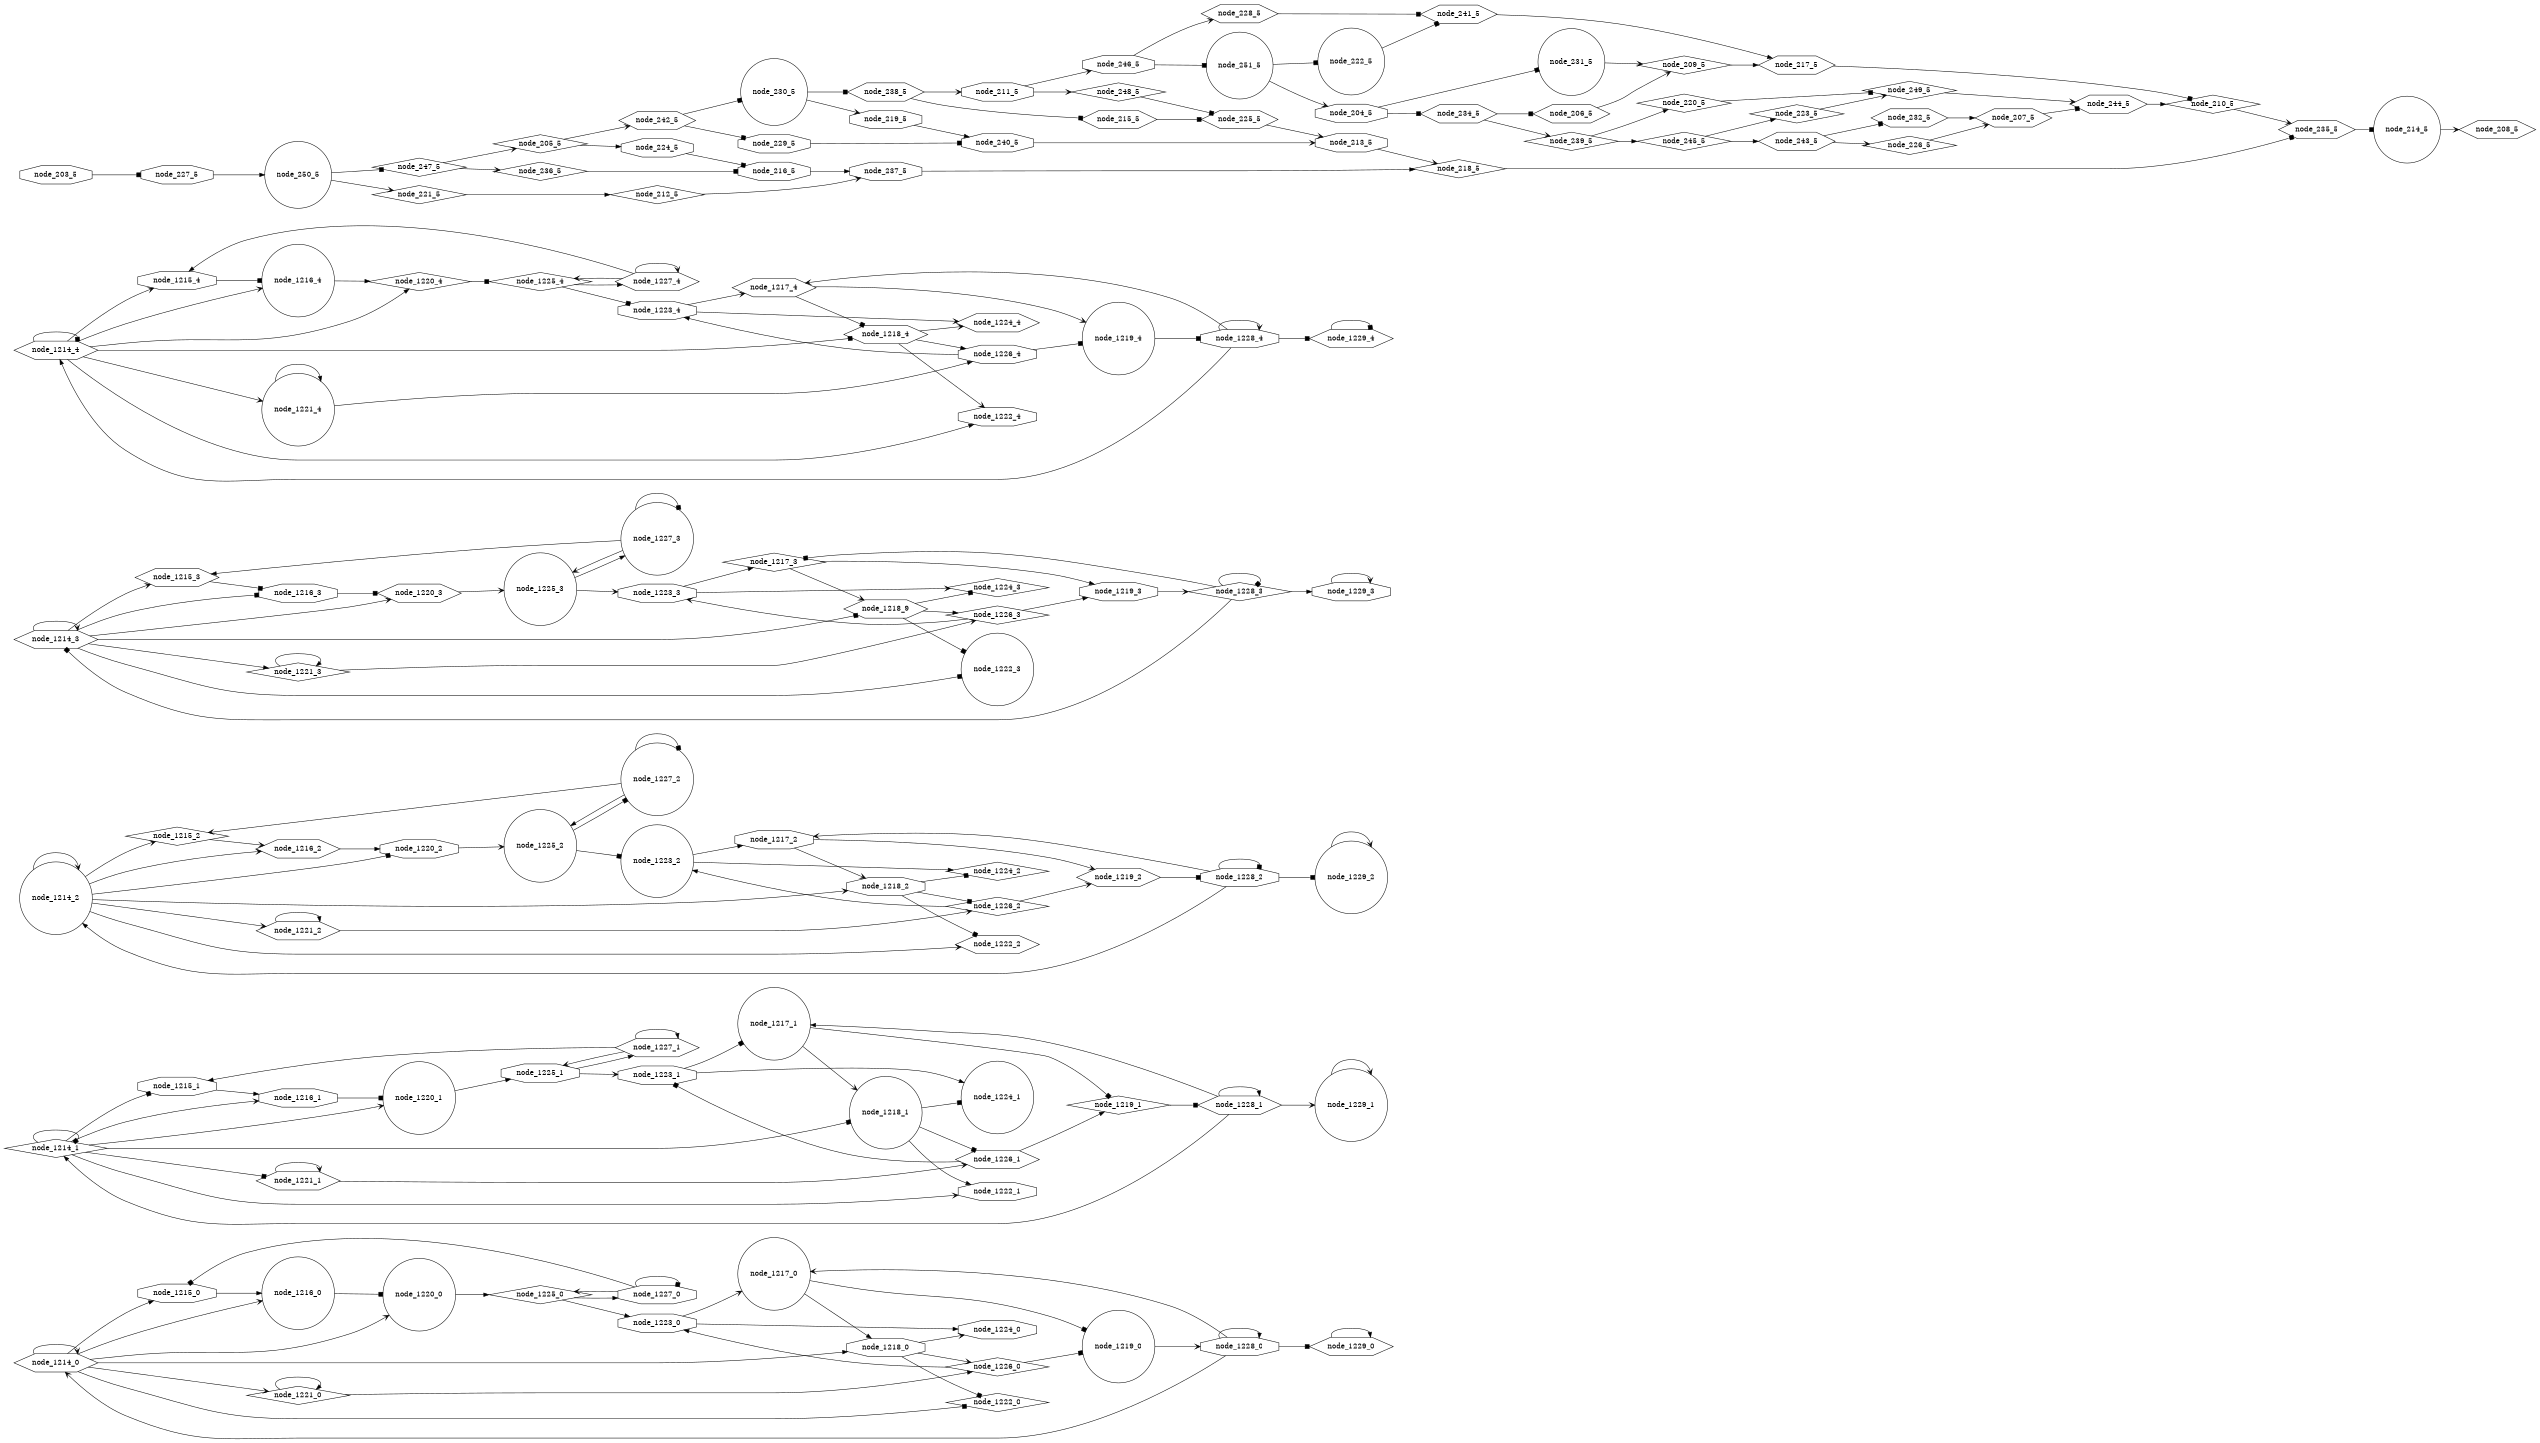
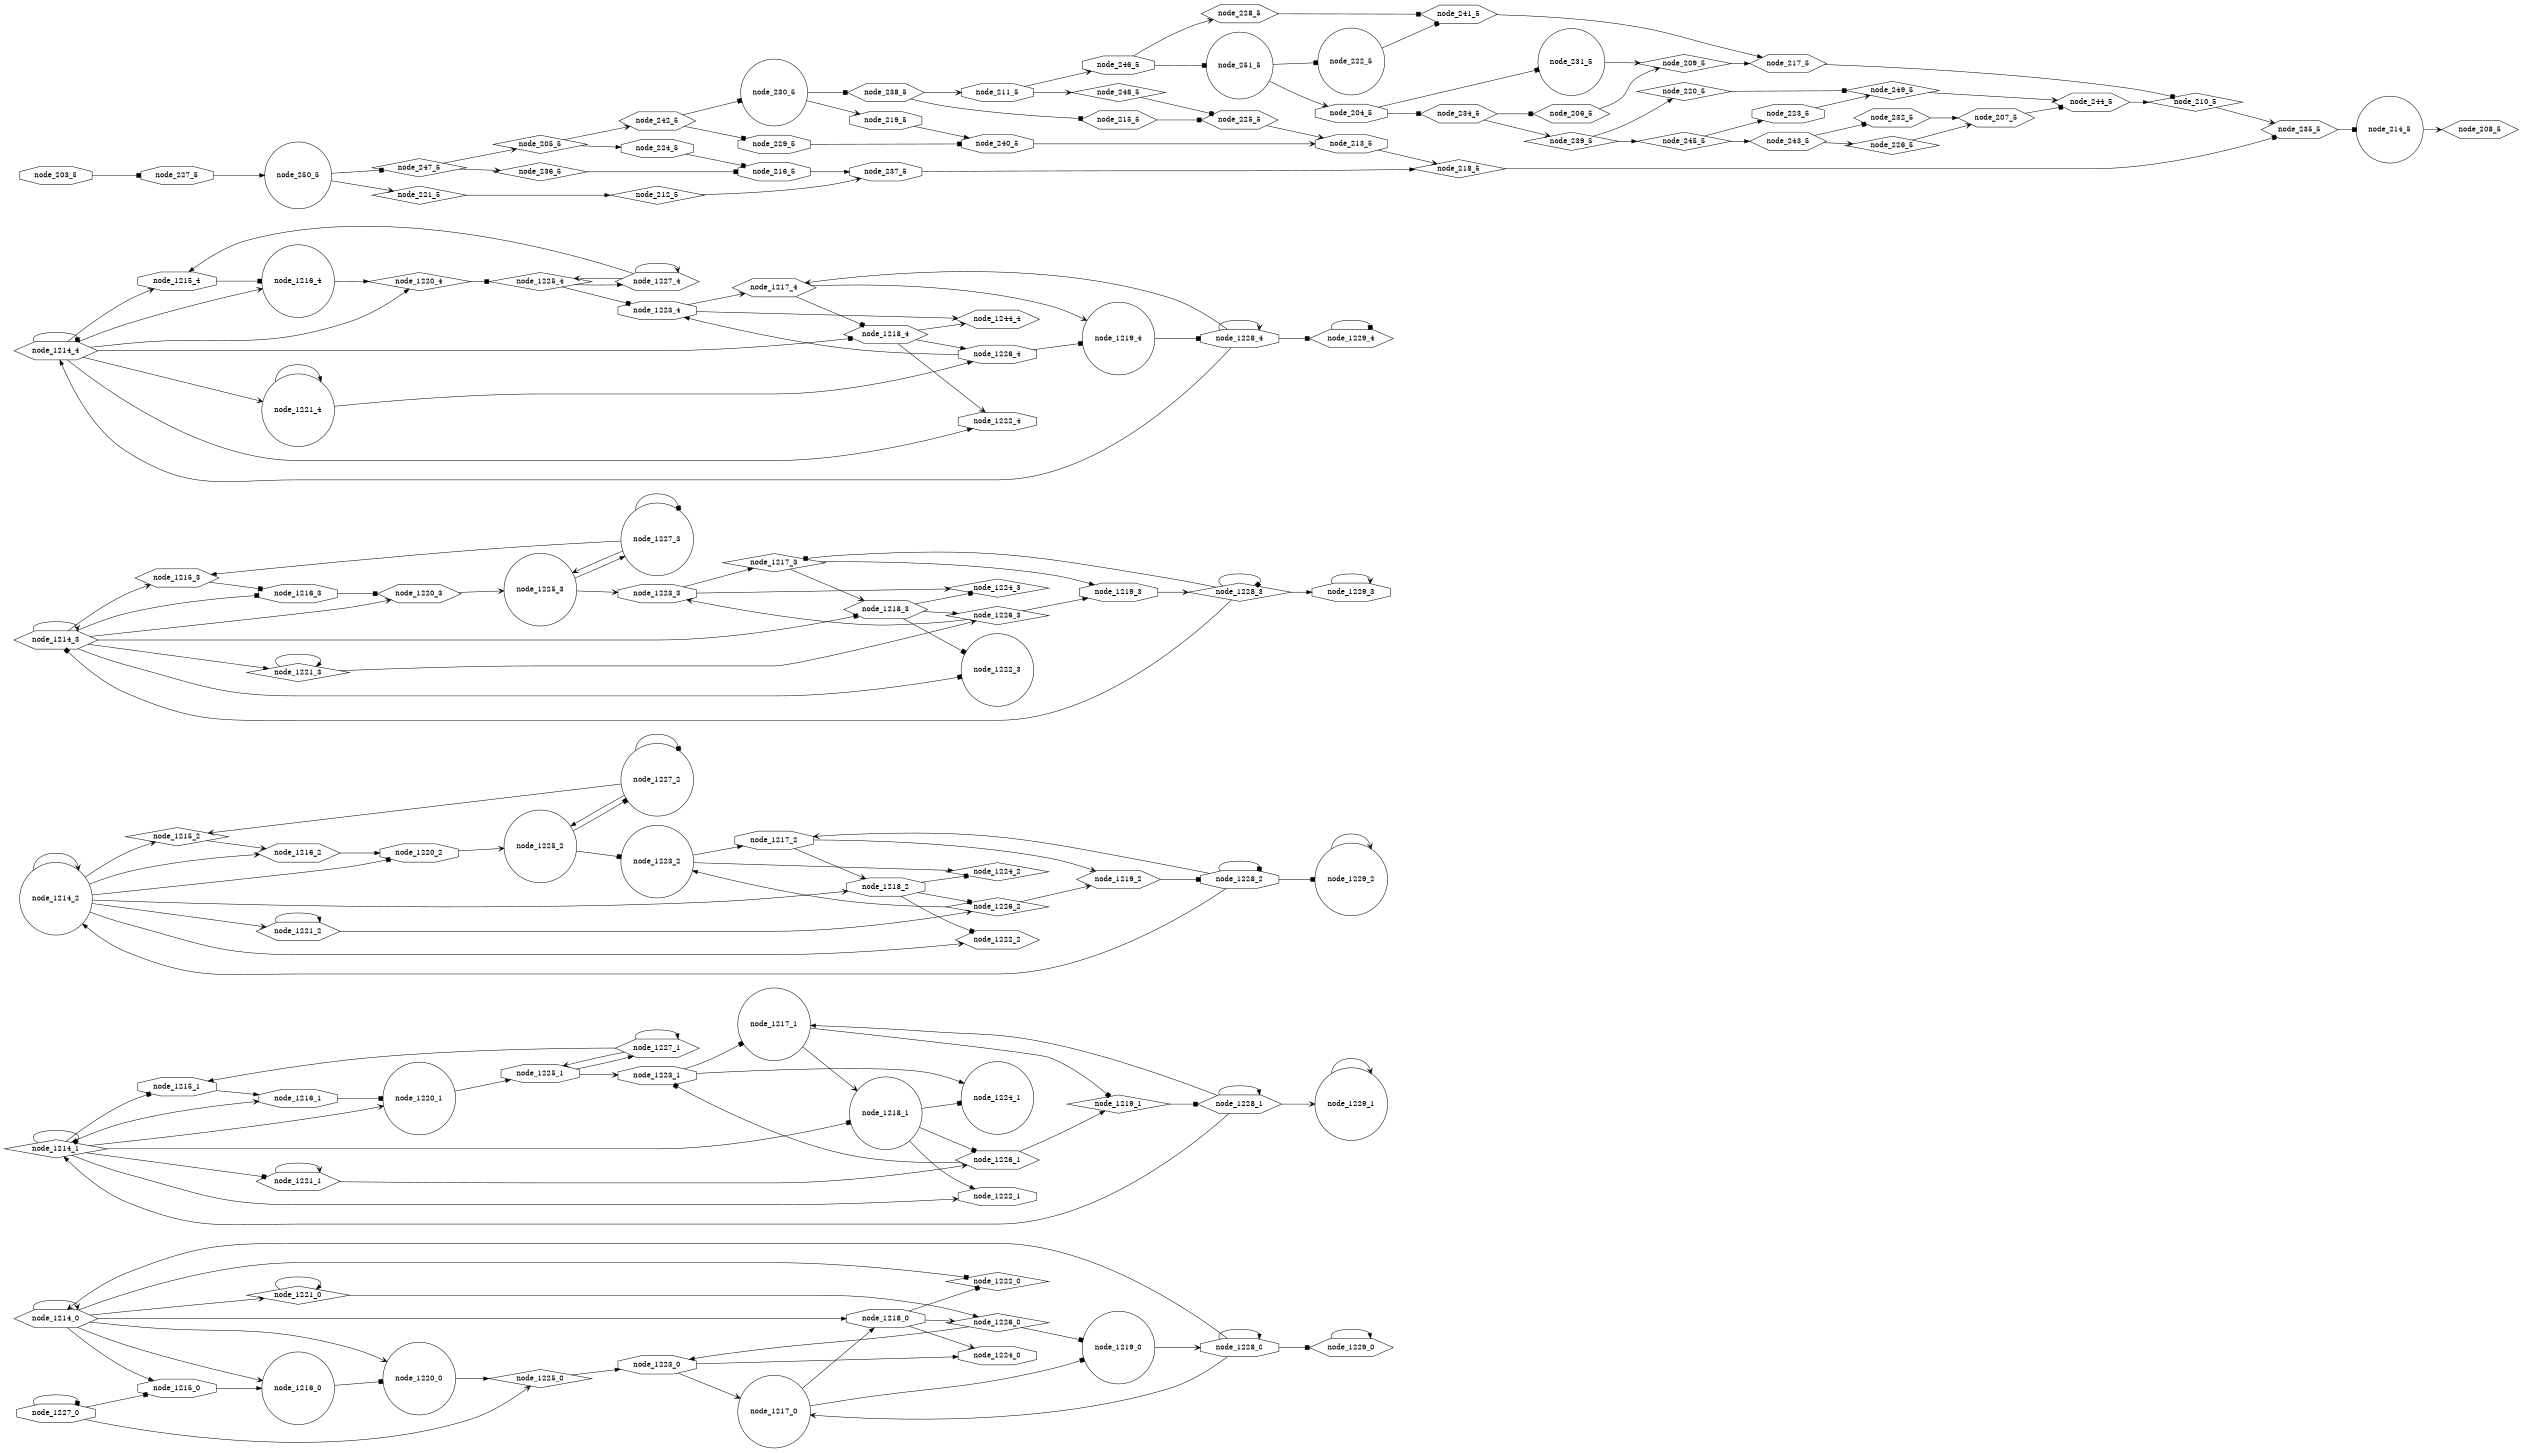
(1797, 114) -> (1788, 114)
(997, 323) -> (997, 319)
(886, 609) -> (886, 609)
(593, 1298) -> none
